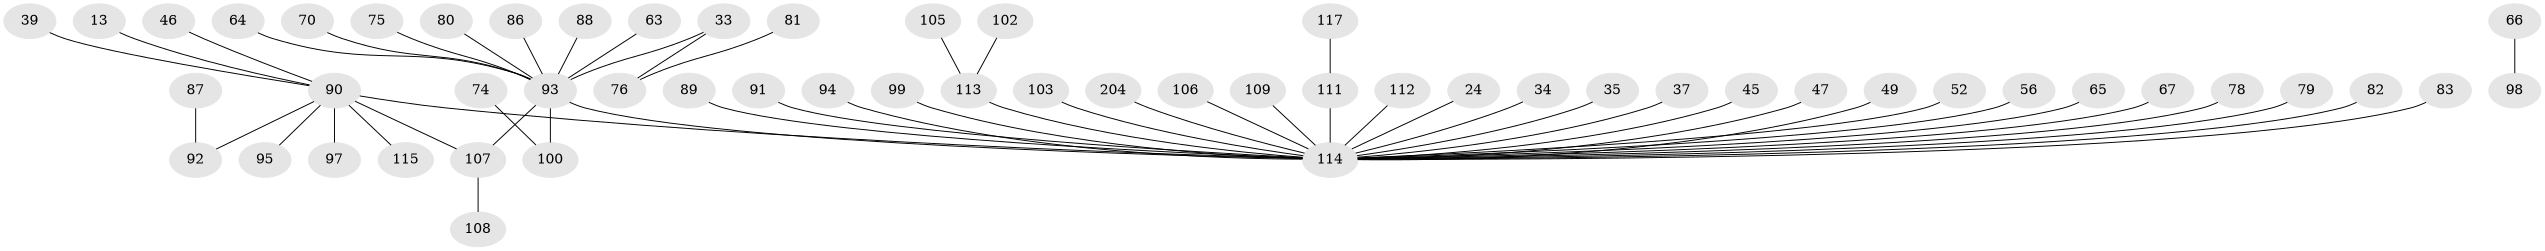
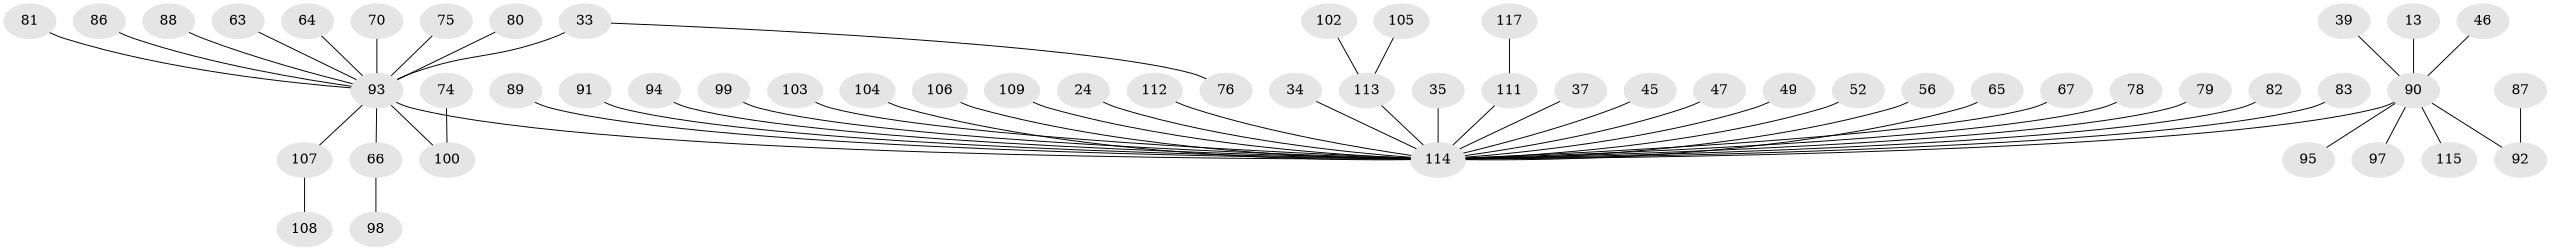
(707, 56) -> (199, 69)
(1113, 91) -> (868, 91)
none -> (376, 125)
(406, 125) -> none
